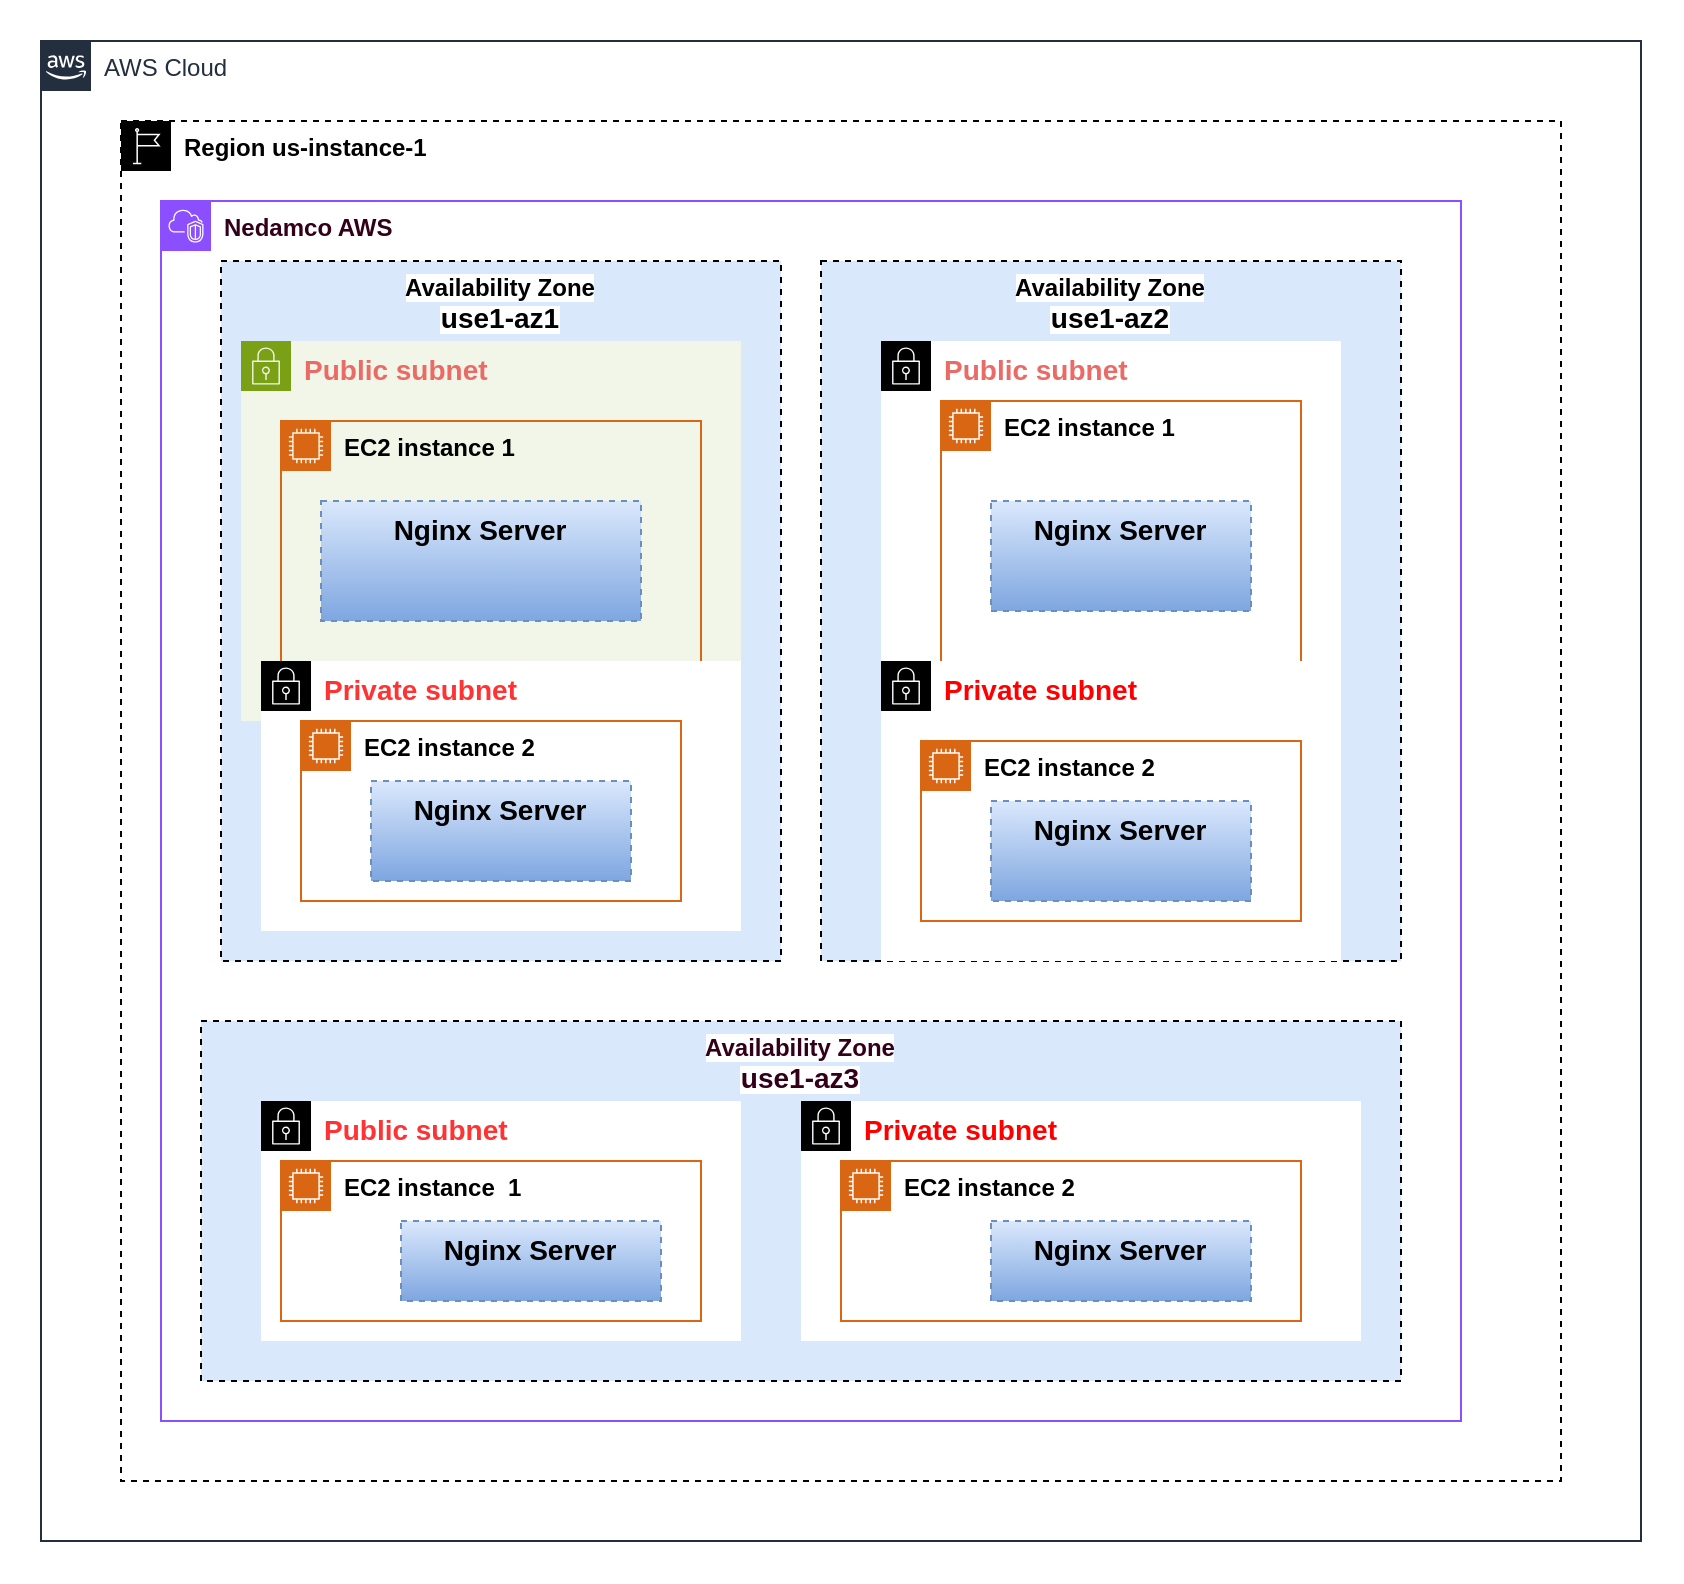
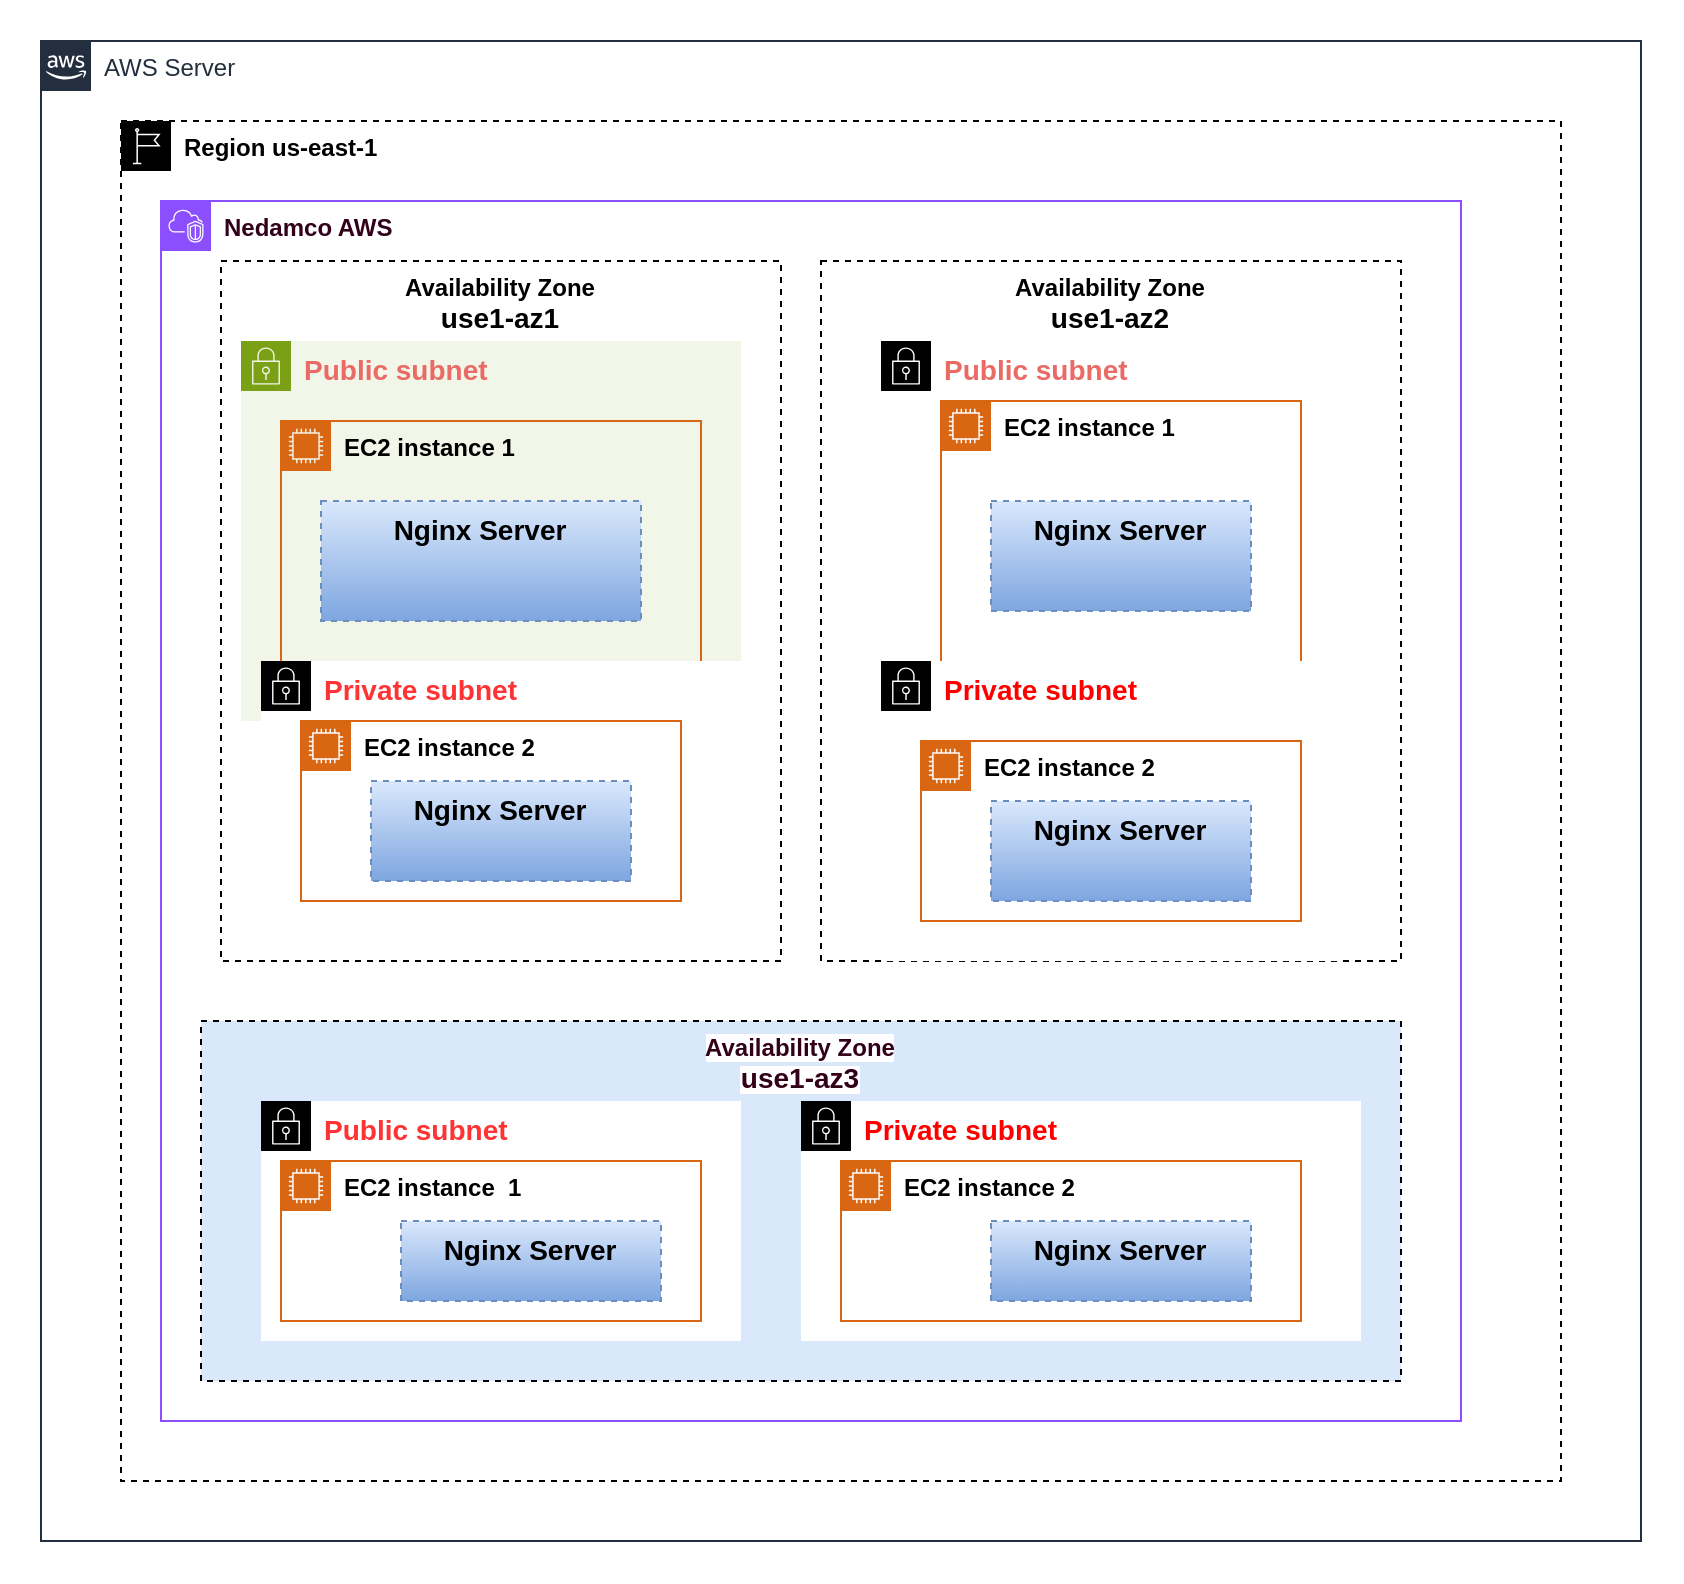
(159, 69) -> (169, 69)
(310, 149) -> (286, 149)
(501, 304) -> (501, 304)
(1111, 304) -> (1111, 304)
